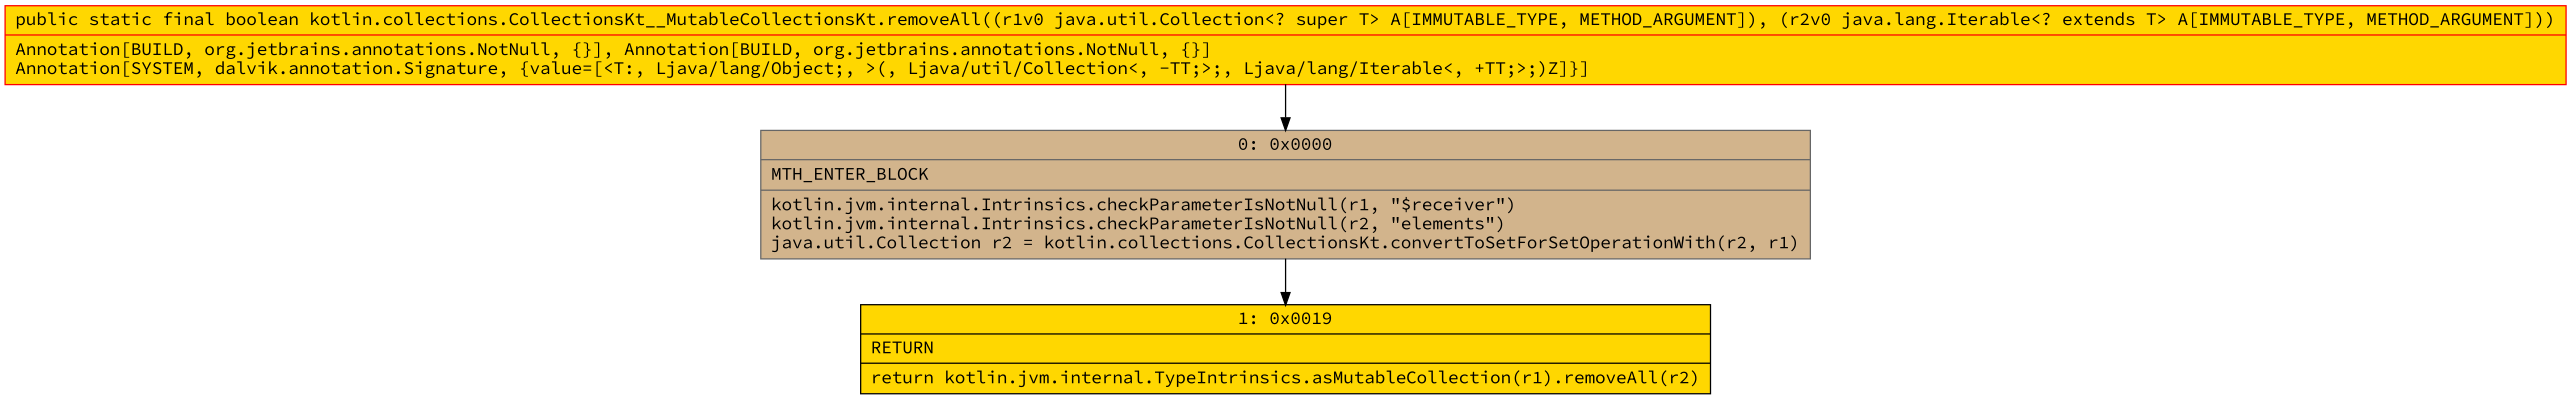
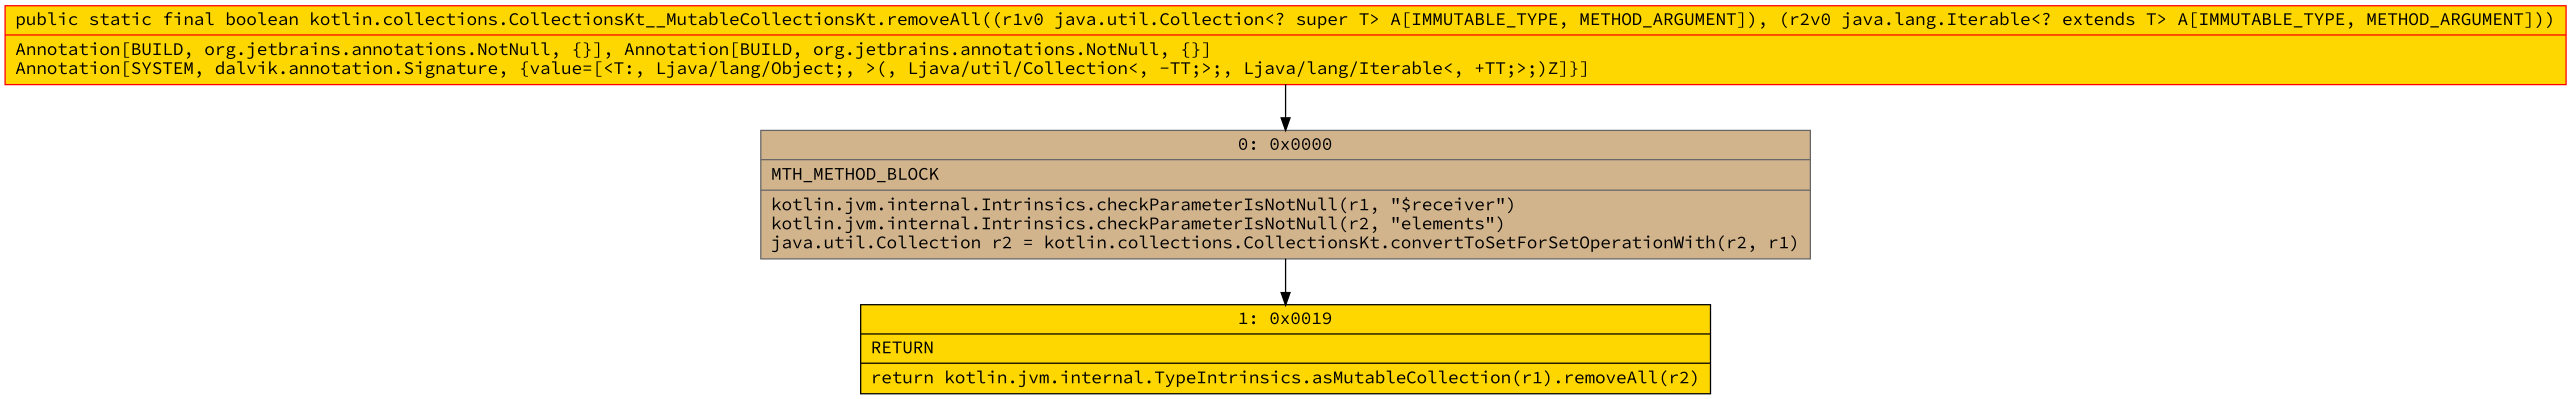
(850, 174) -> (856, 174)
